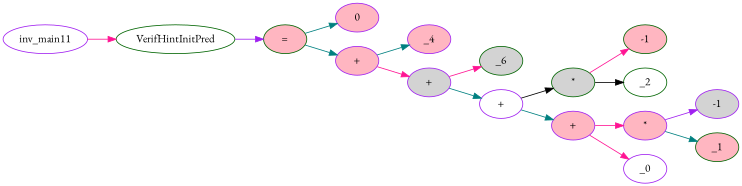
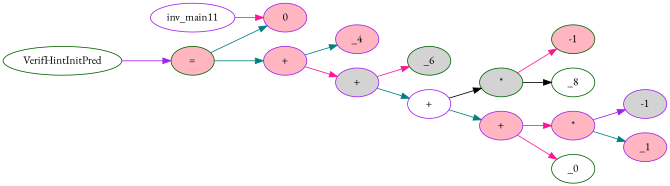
(98, 39) -> (245, 18)
(645, 82) -> (573, 82)
(717, 147) -> (645, 147)
(645, 169) -> (573, 169)
